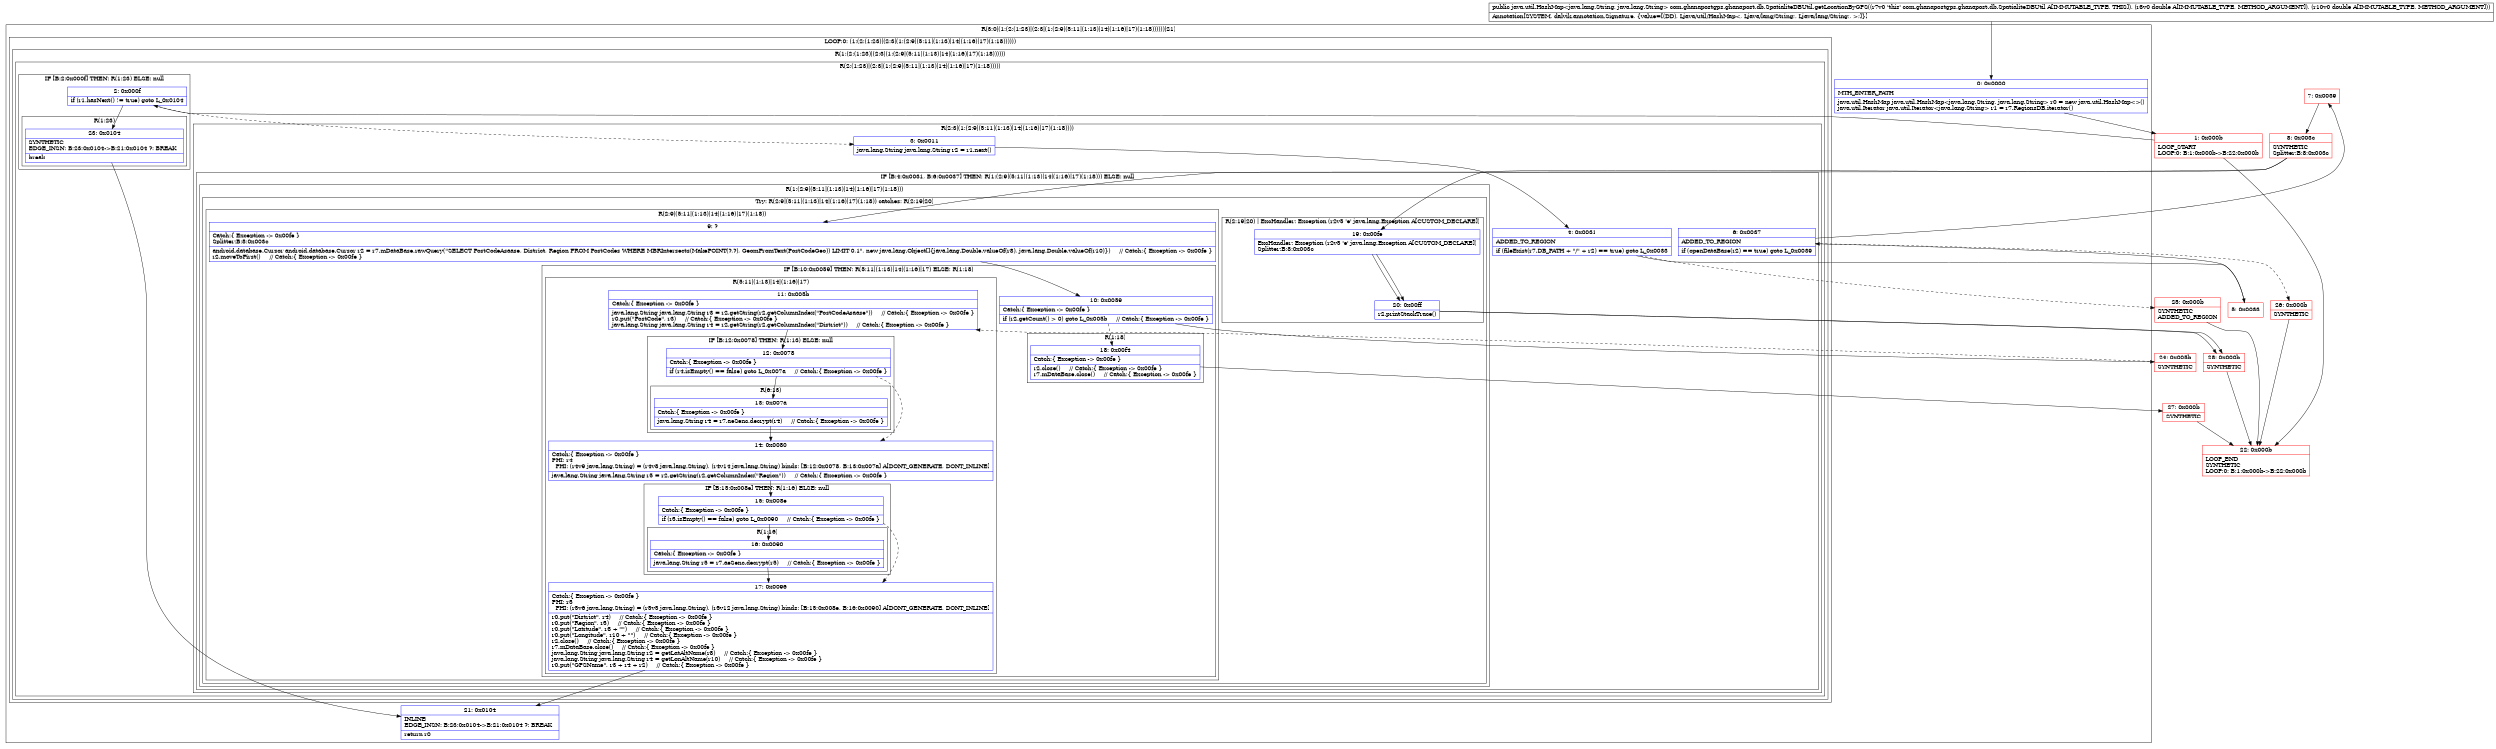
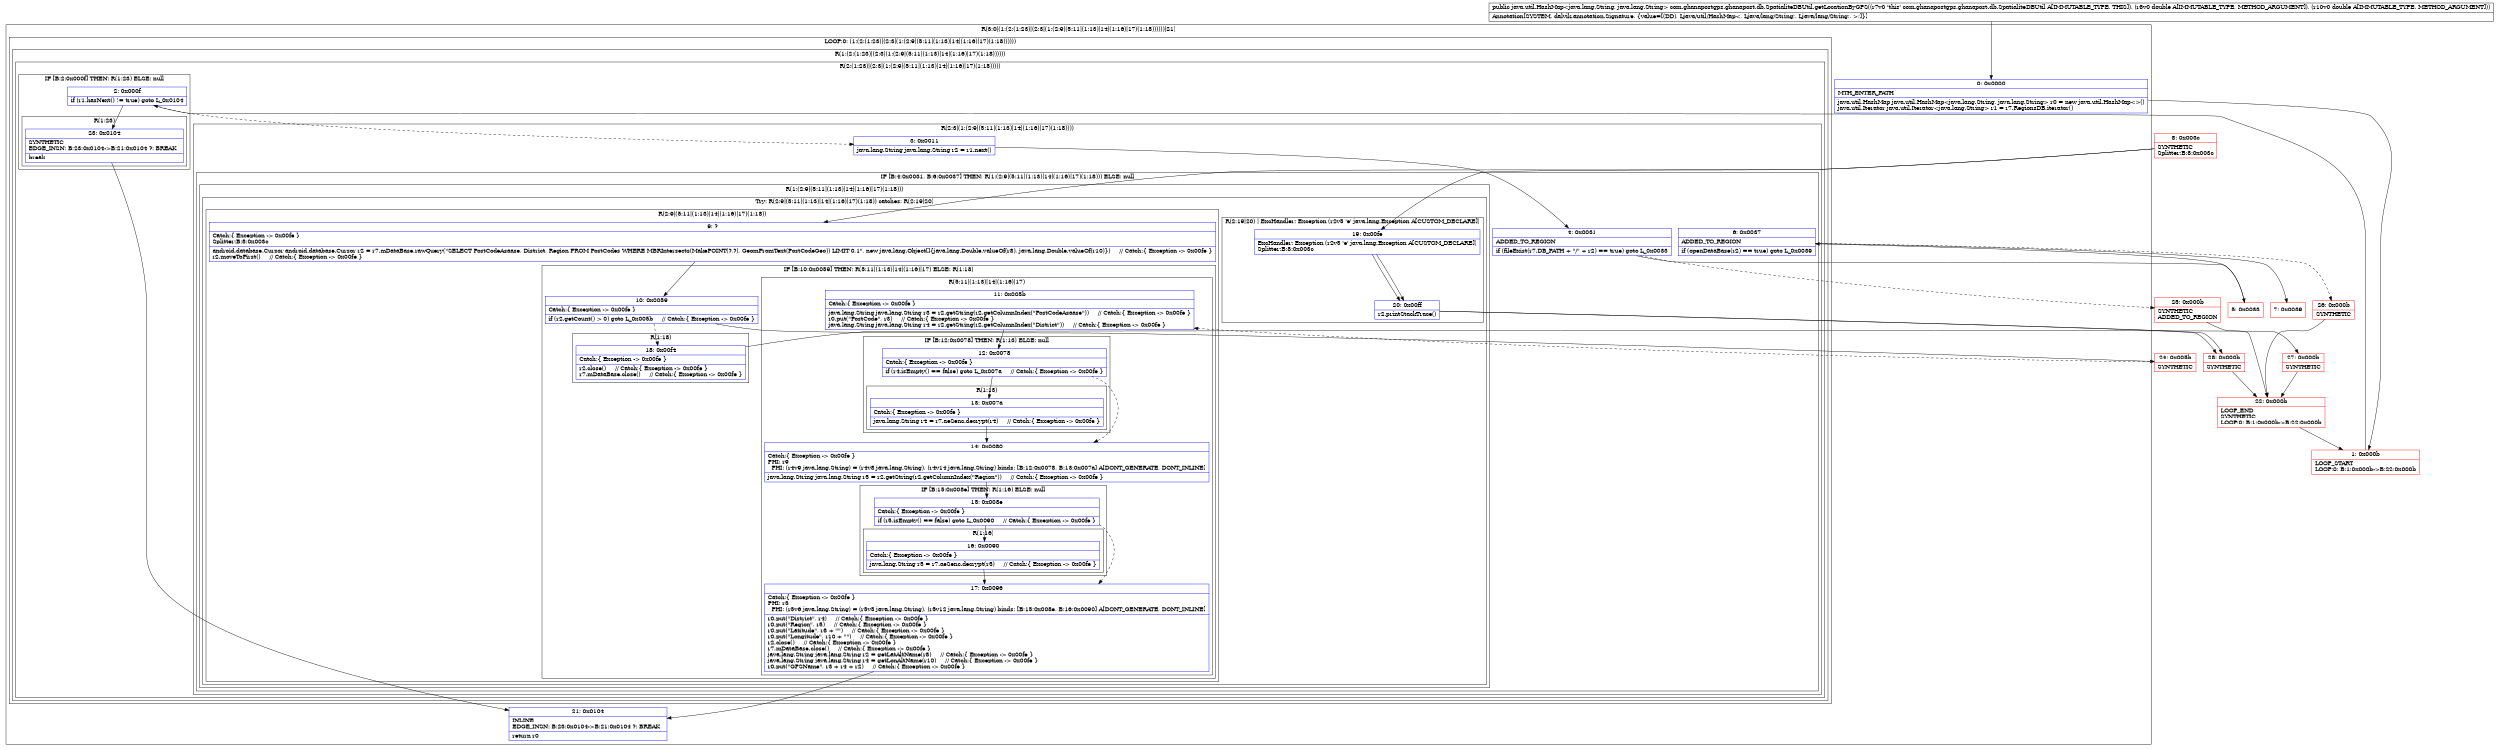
(2313, 117) -> none
(2323, 289) -> (2320, 438)
(771, 391) -> (987, 391)
(563, 461) -> (779, 462)
